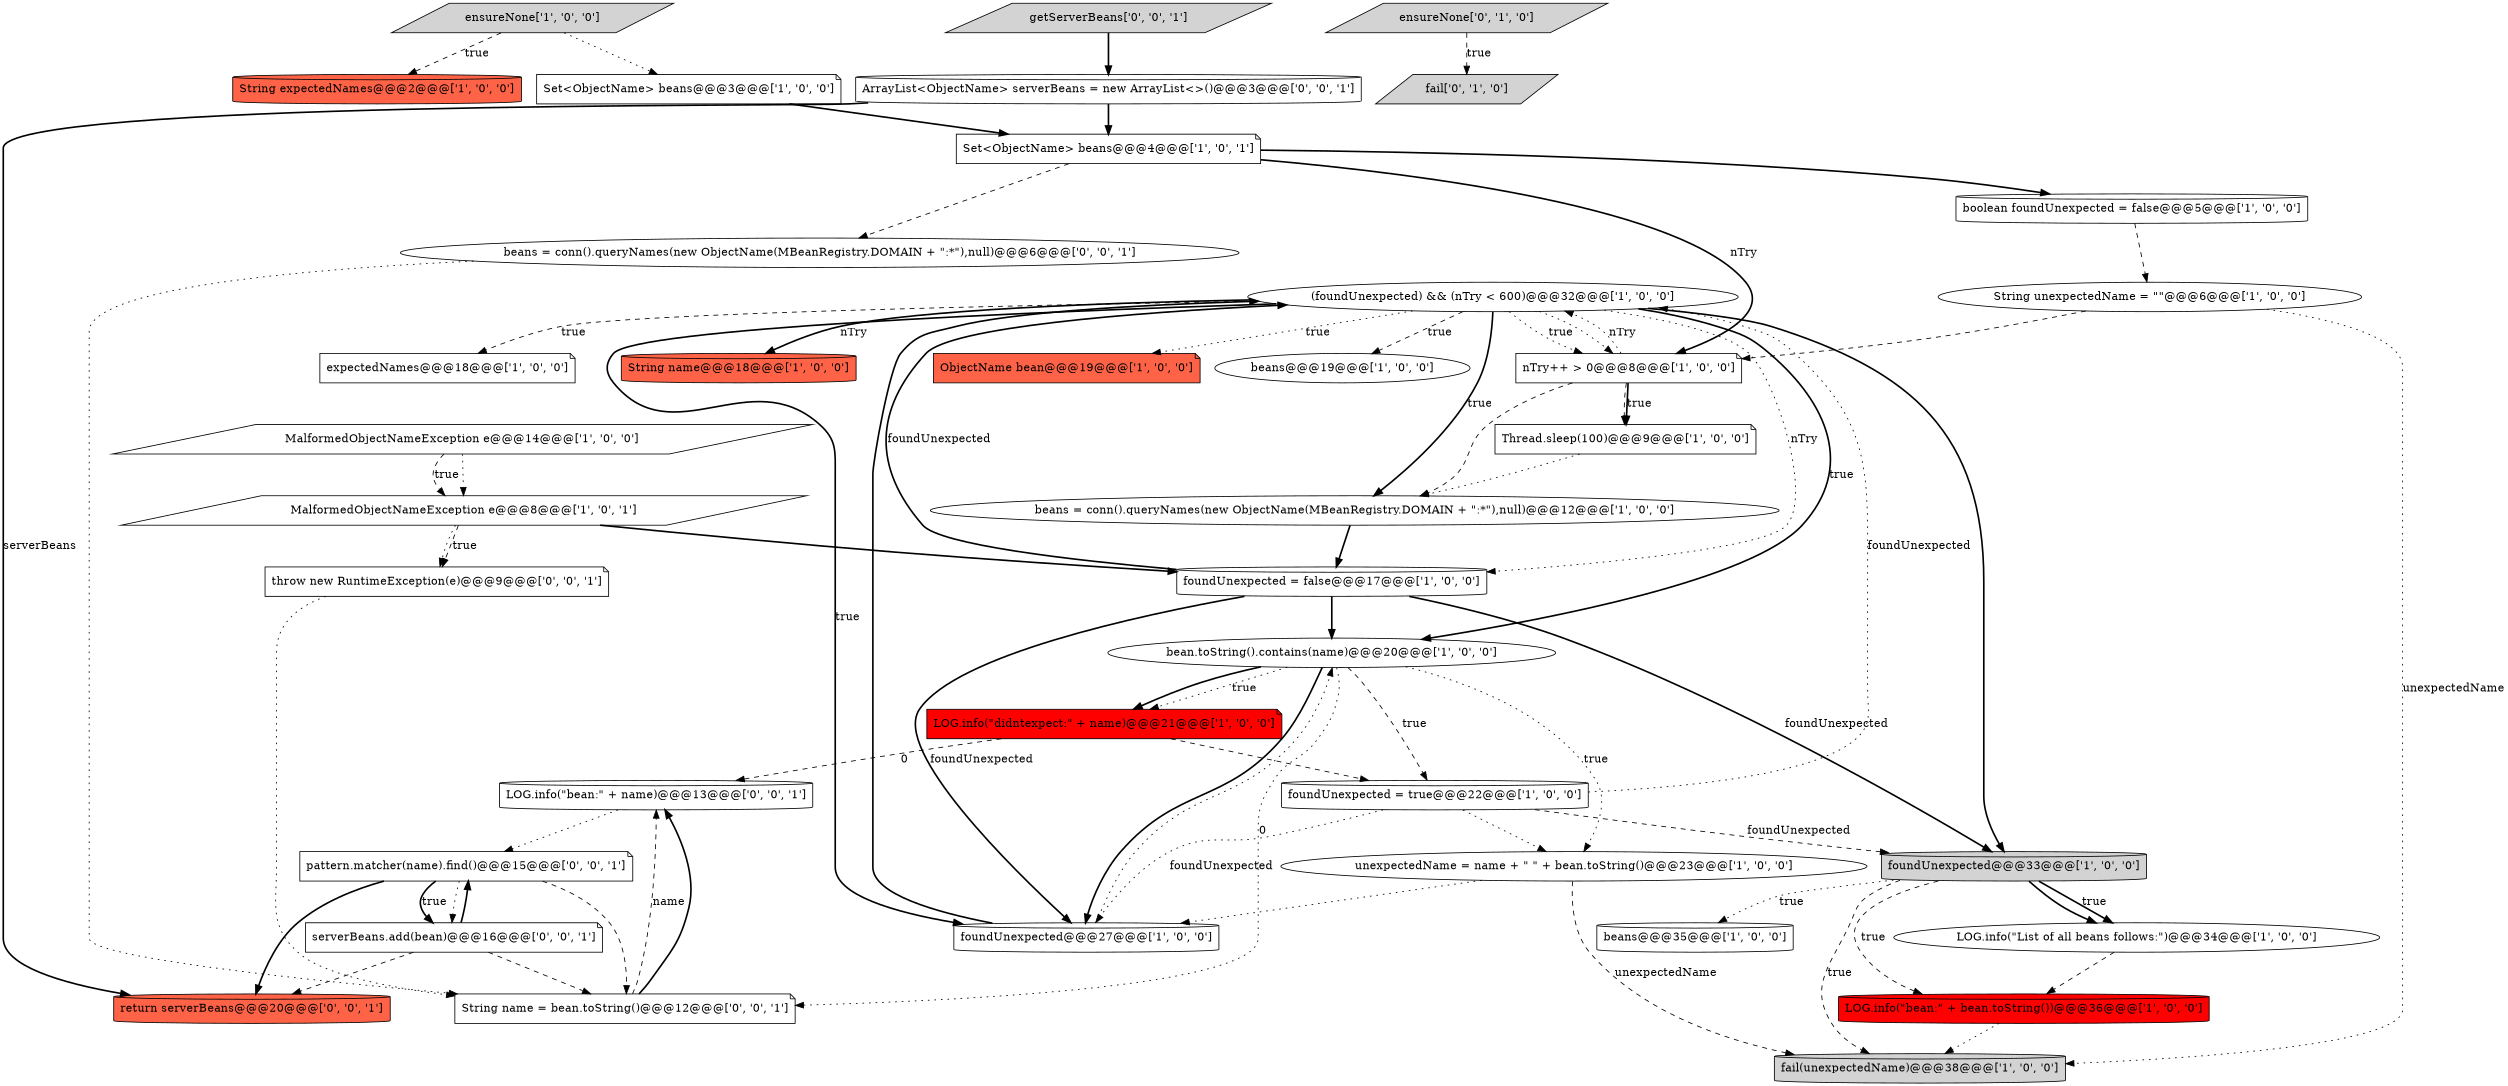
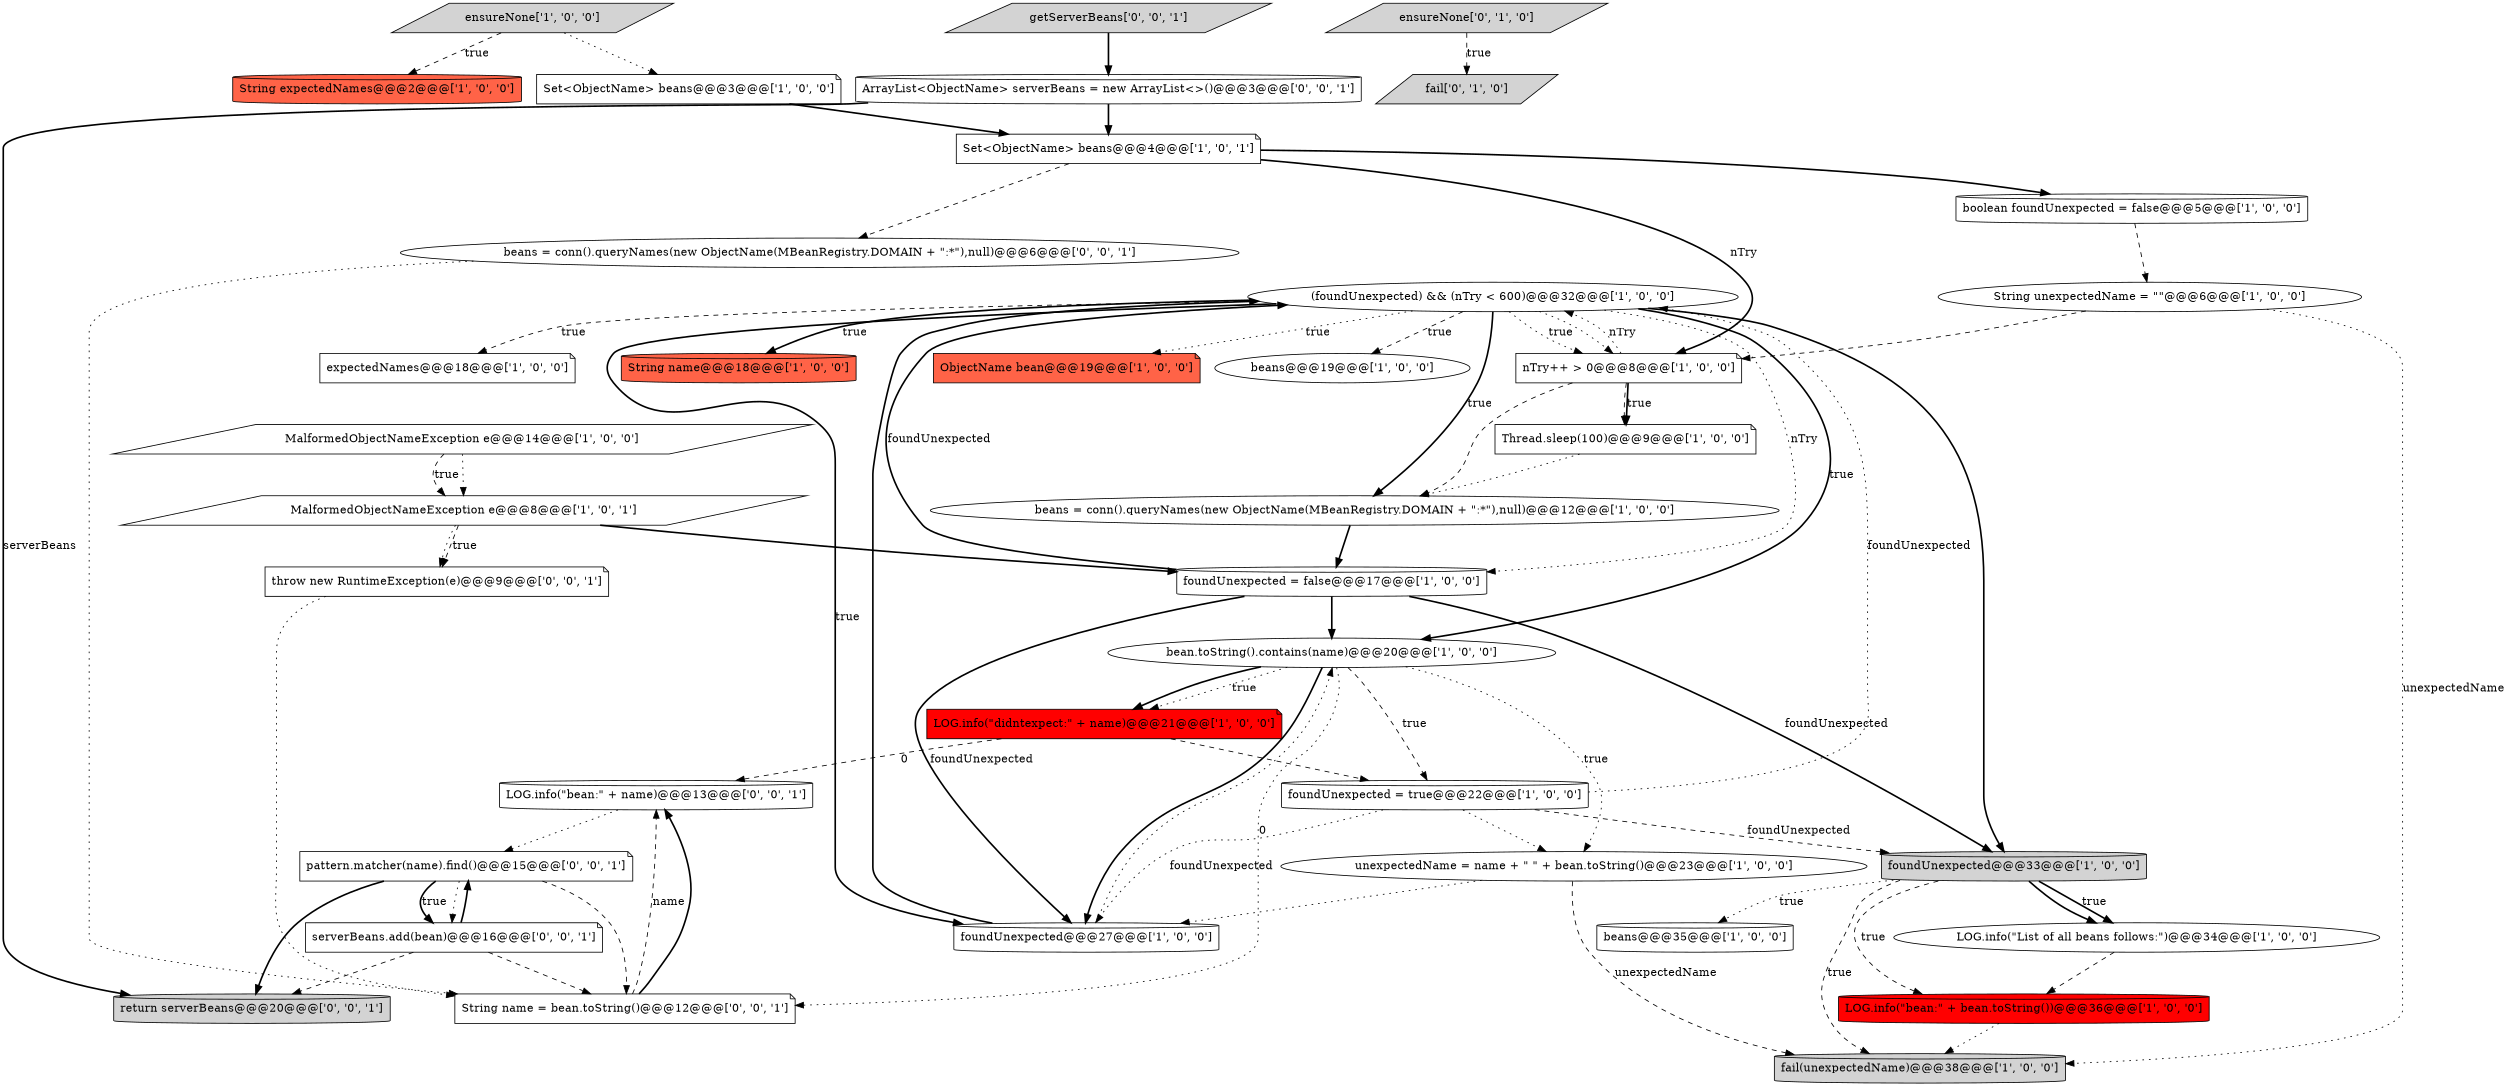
(854, 333) -> (855, 333)
(252, 1009) -> (252, 1009)
